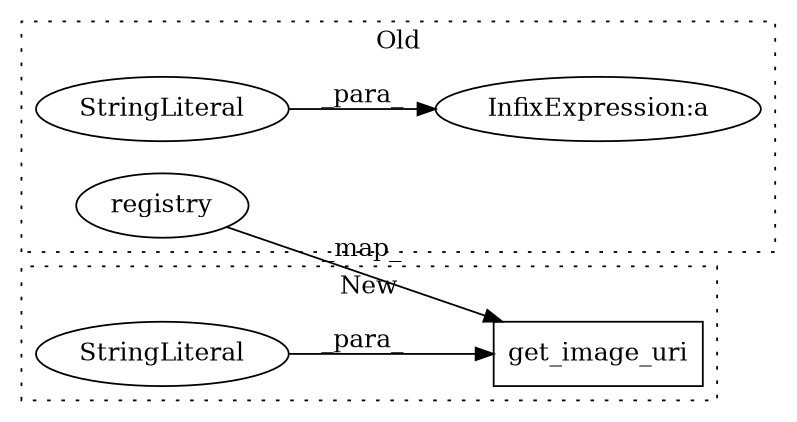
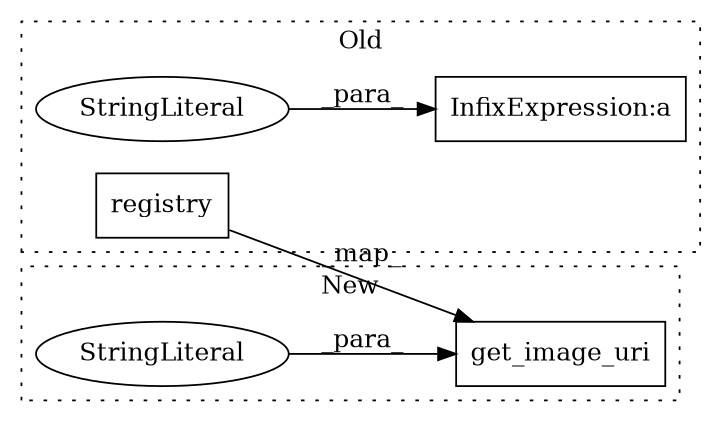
(598, 109) -> (561, 109)
(162, 206) -> (162, 206)
